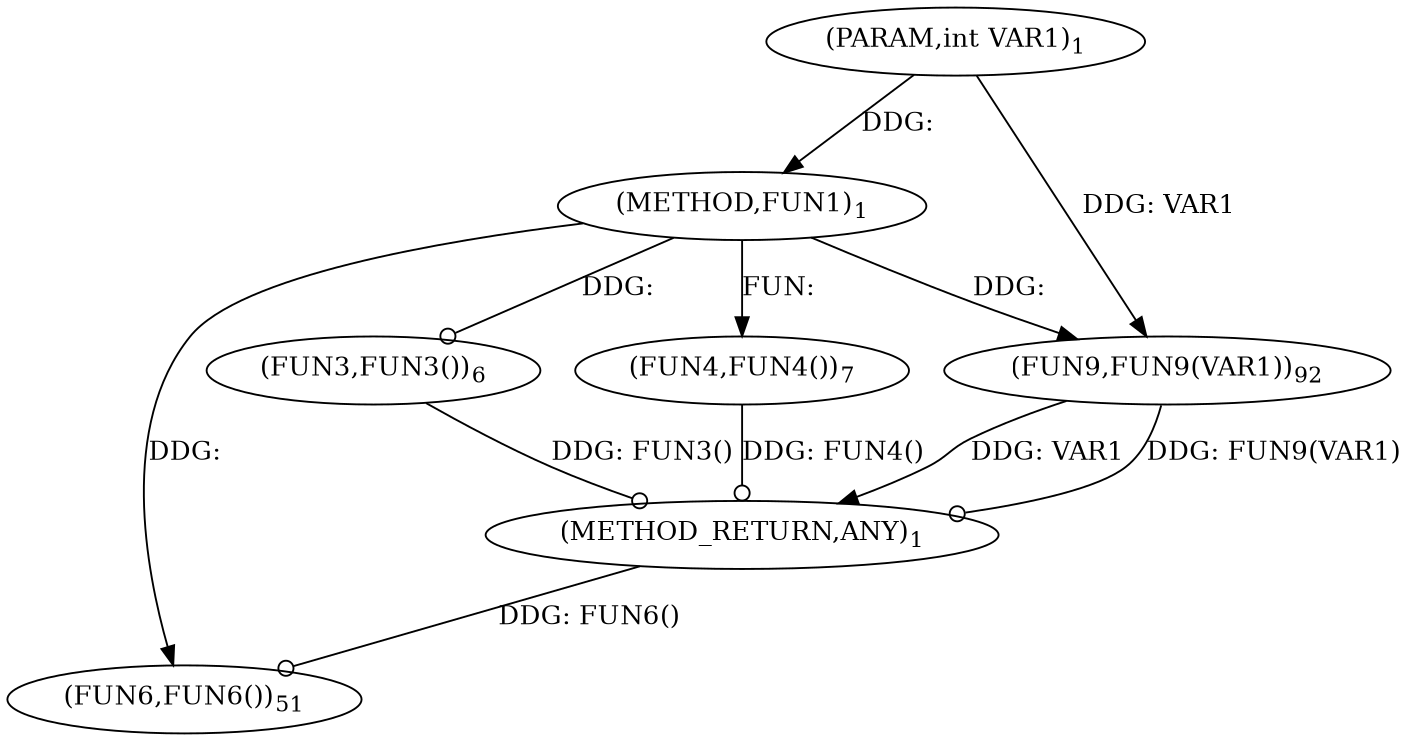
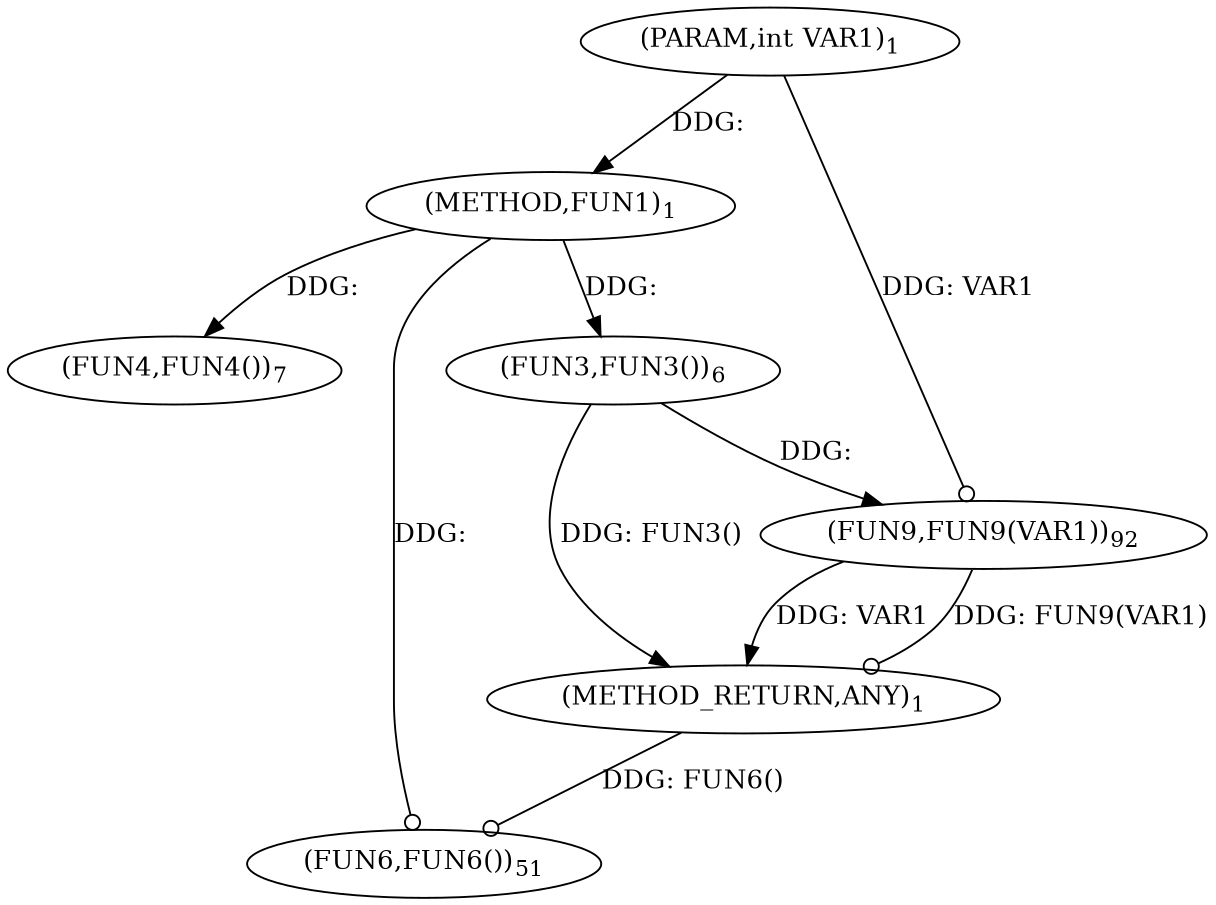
(1056, 198) -> (874, 281)
(565, 285) -> (578, 279)
(783, 288) -> (327, 288)
(934, 288) -> (759, 458)
(227, 309) -> (394, 508)
(742, 445) -> none
(527, 456) -> (552, 548)
